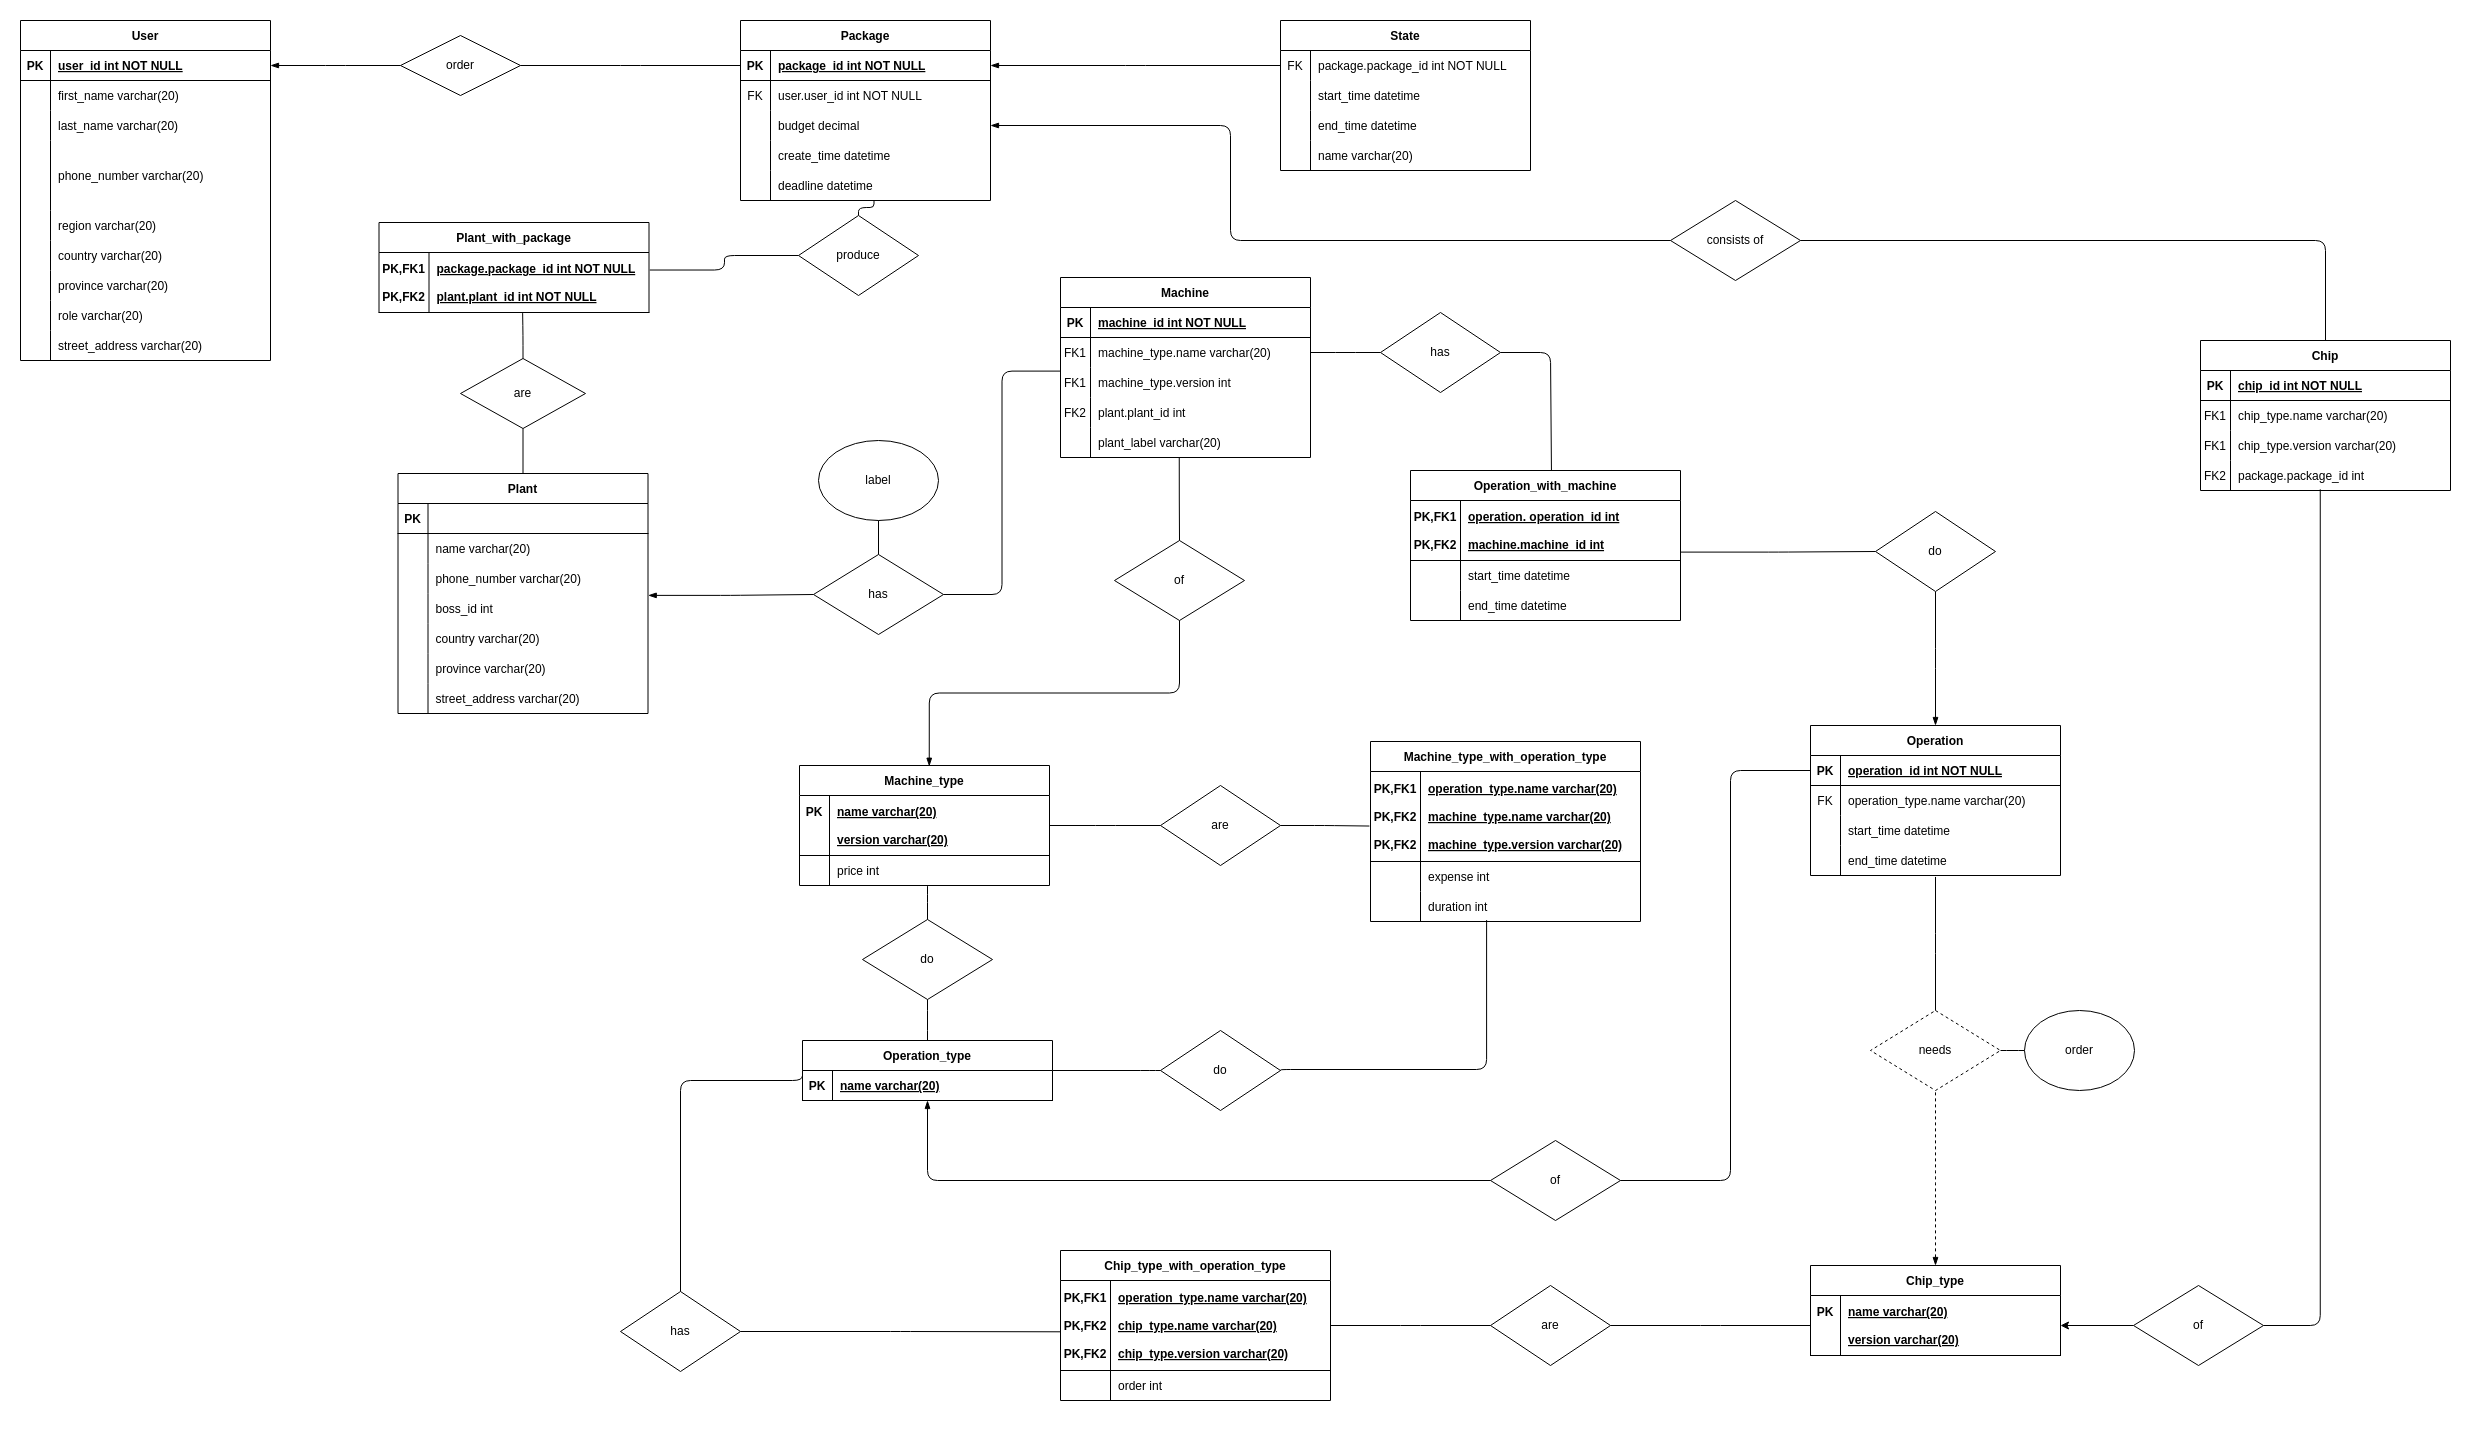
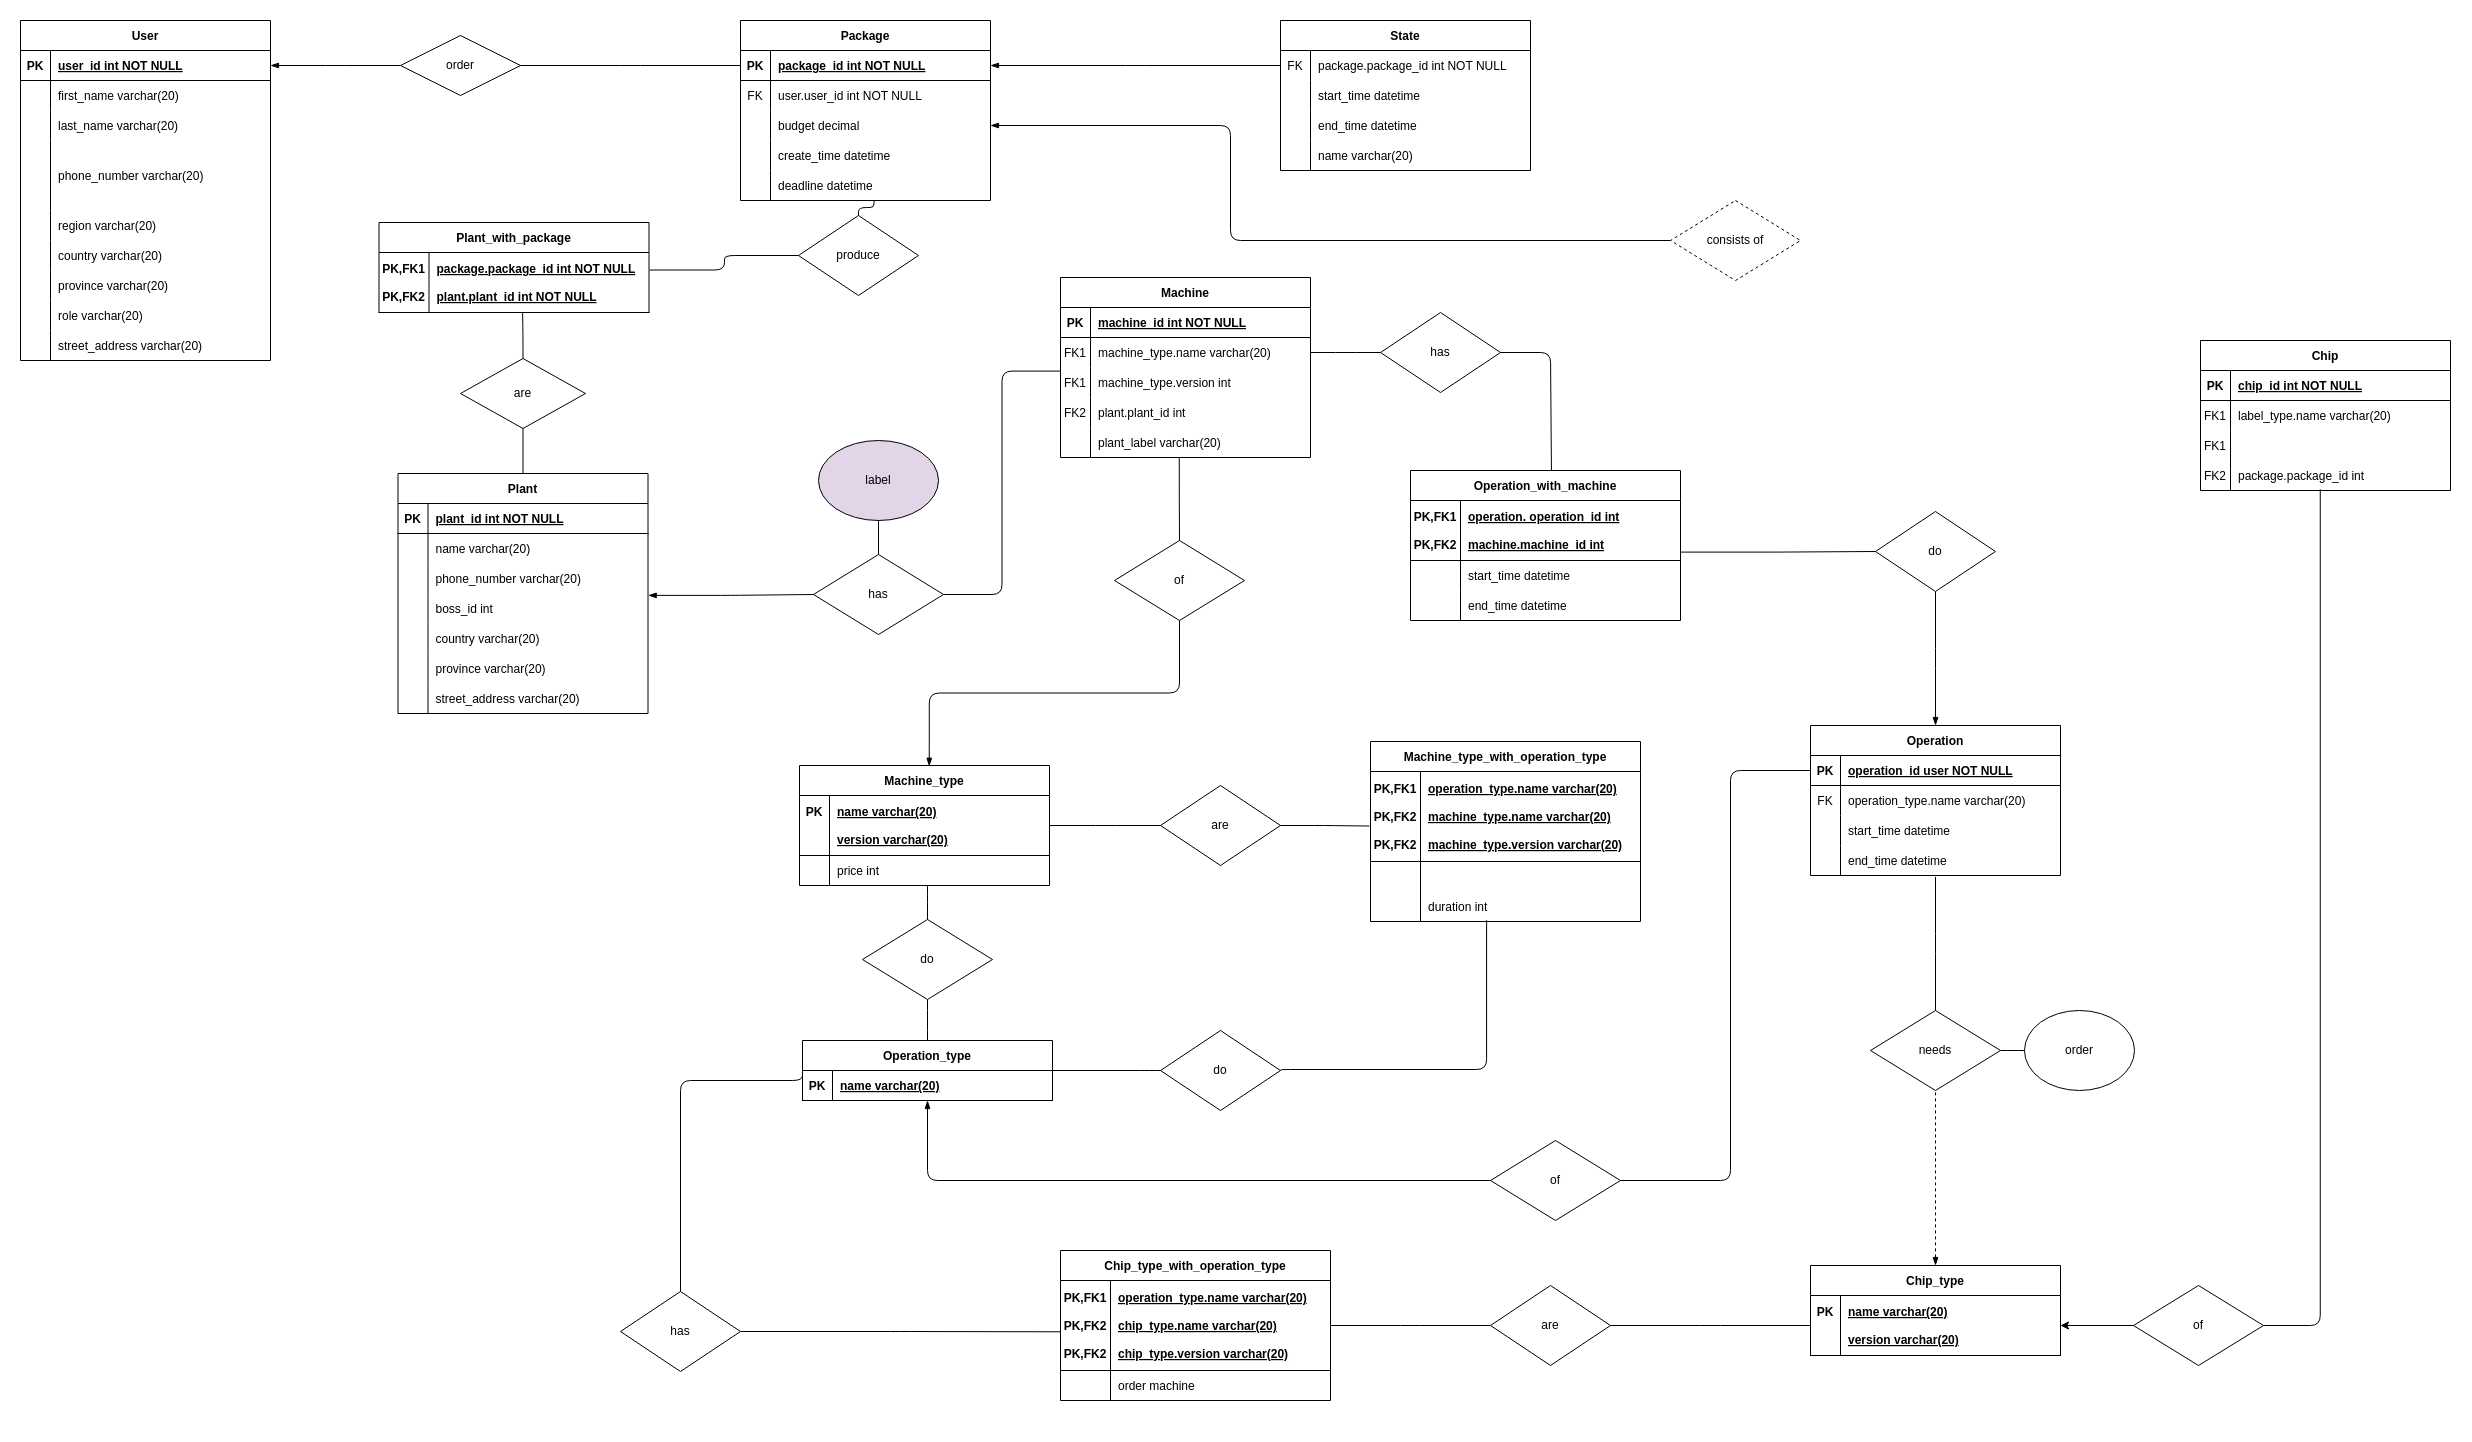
(1736, 241) -> (1736, 241)
(2108, 241) -> none
(2321, 416) -> (2322, 416)
(2341, 446) -> none
(879, 481) -> (879, 481)
none -> (538, 519)
(1924, 771) -> (1929, 771)
(1531, 877) -> none
(1936, 1051) -> (1936, 1051)
(1145, 1386) -> (1159, 1386)
